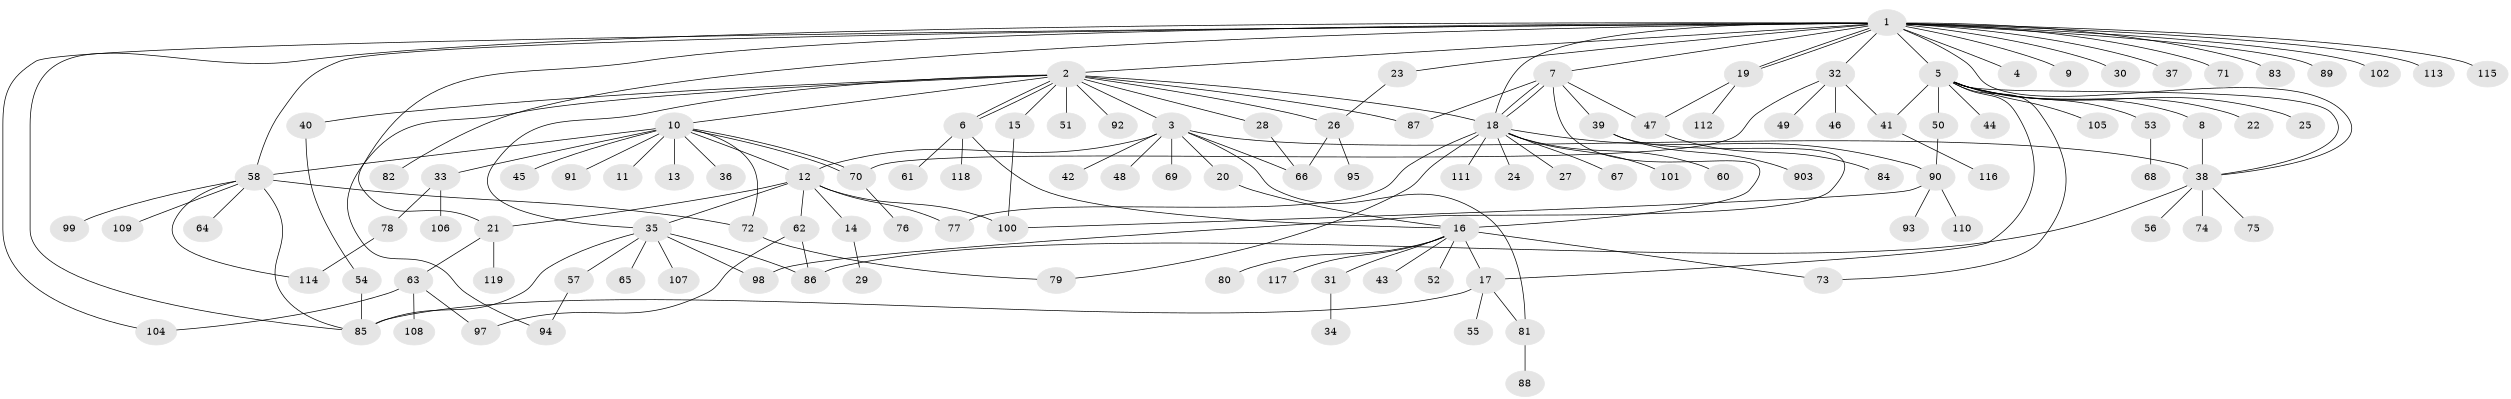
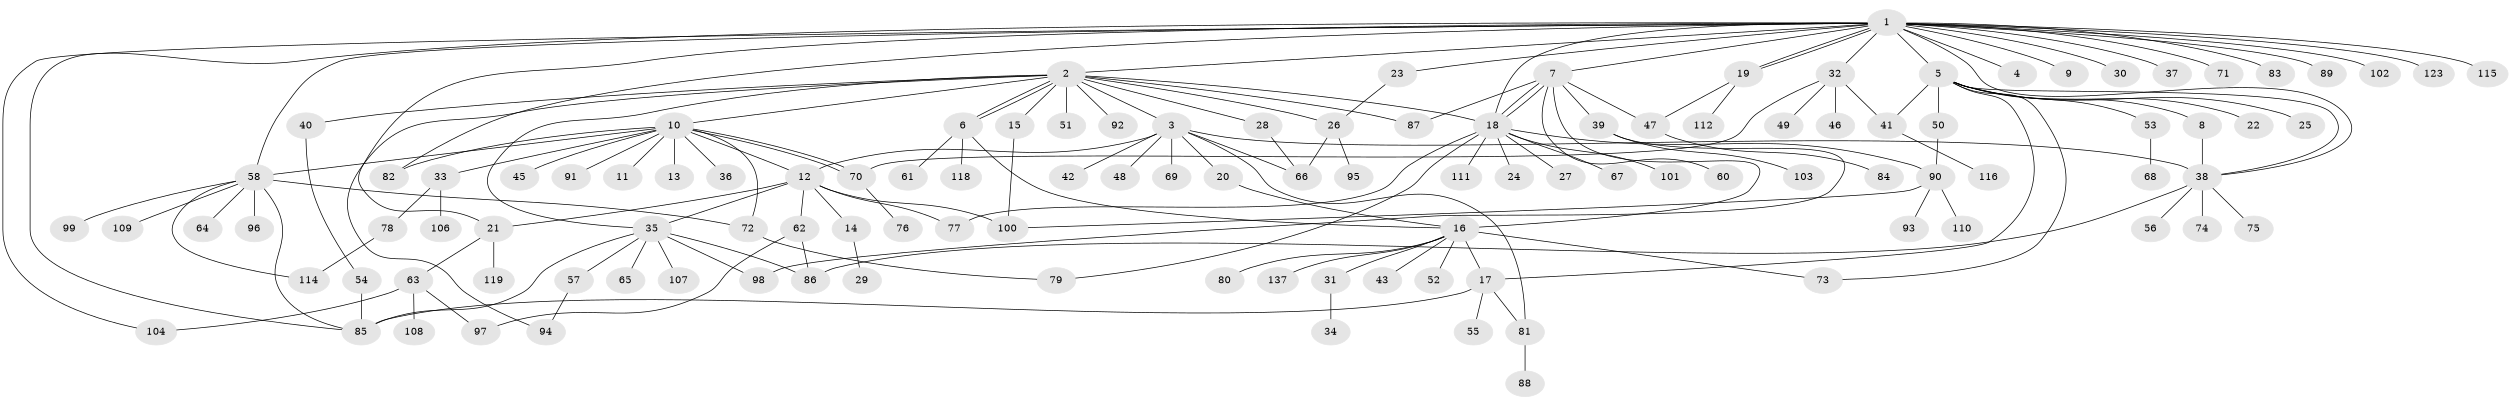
(2434, 74) -> (2434, 74)
(1990, 126) -> none
(2098, 126) -> none
none -> (528, 140)
(1655, 155) -> (1604, 164)
(1804, 177) -> (1804, 177)
none -> (254, 229)
(1278, 281) -> (1278, 281)
